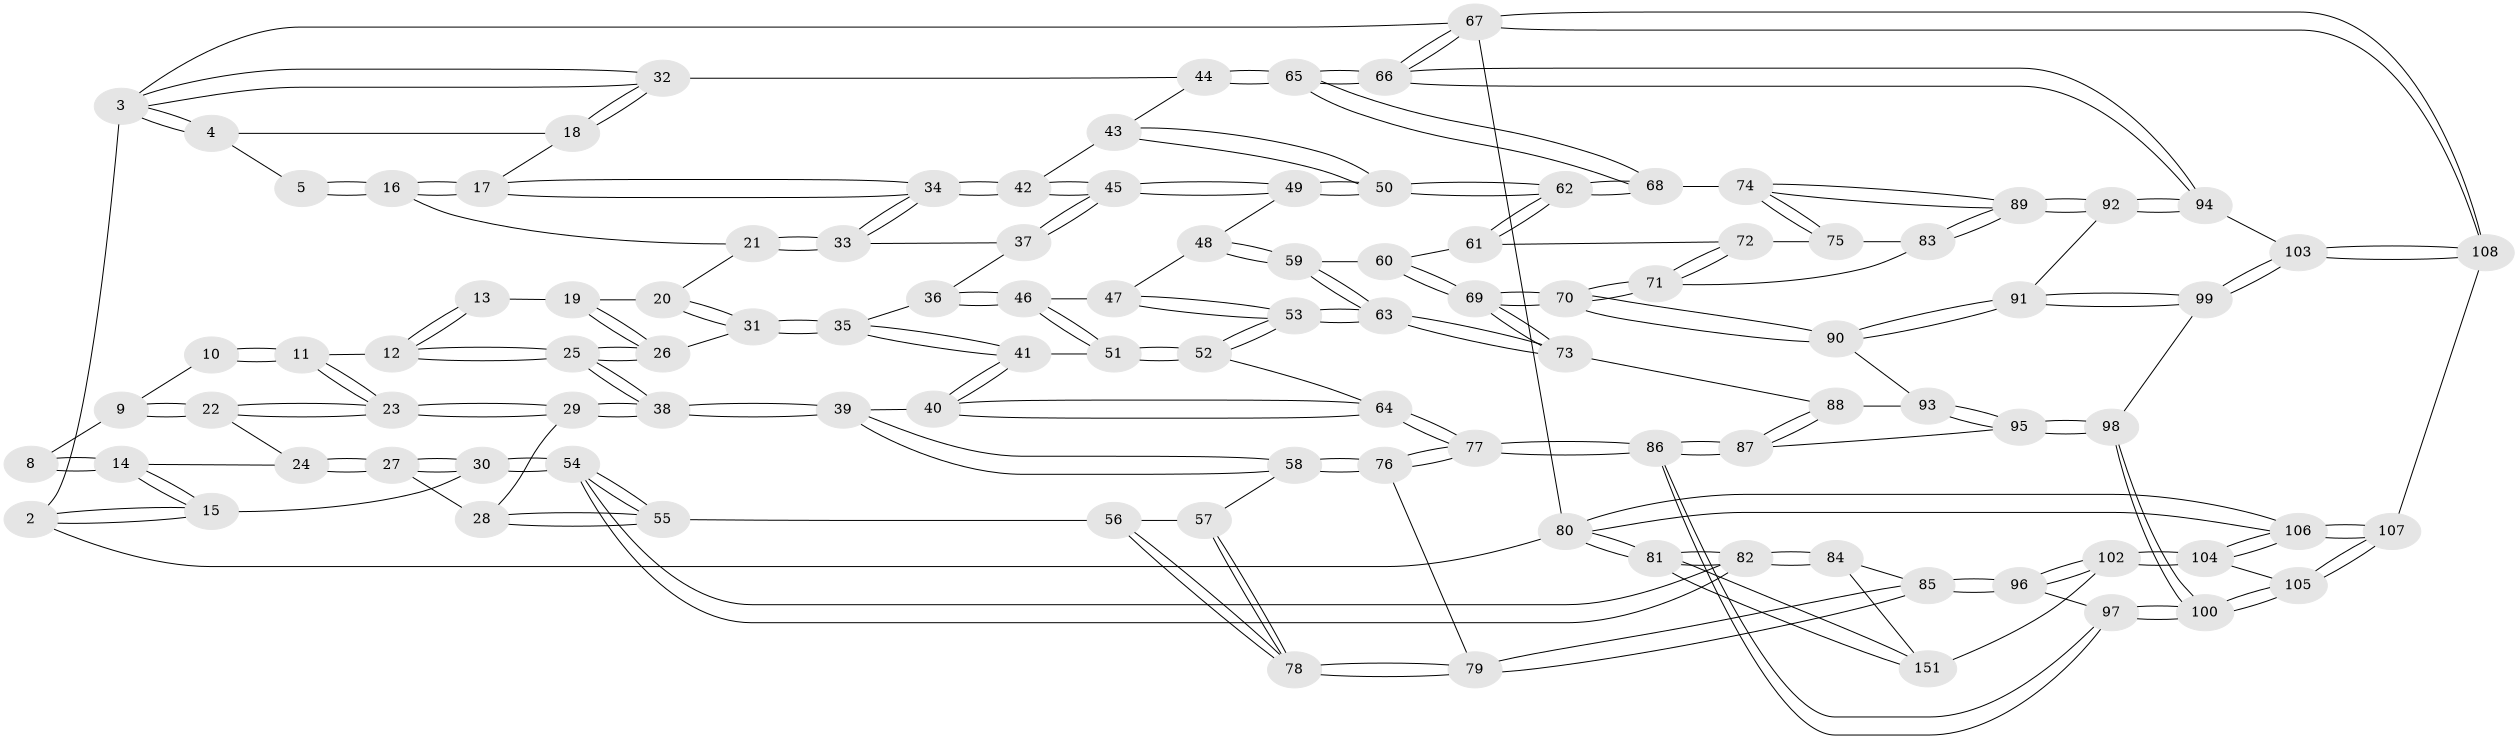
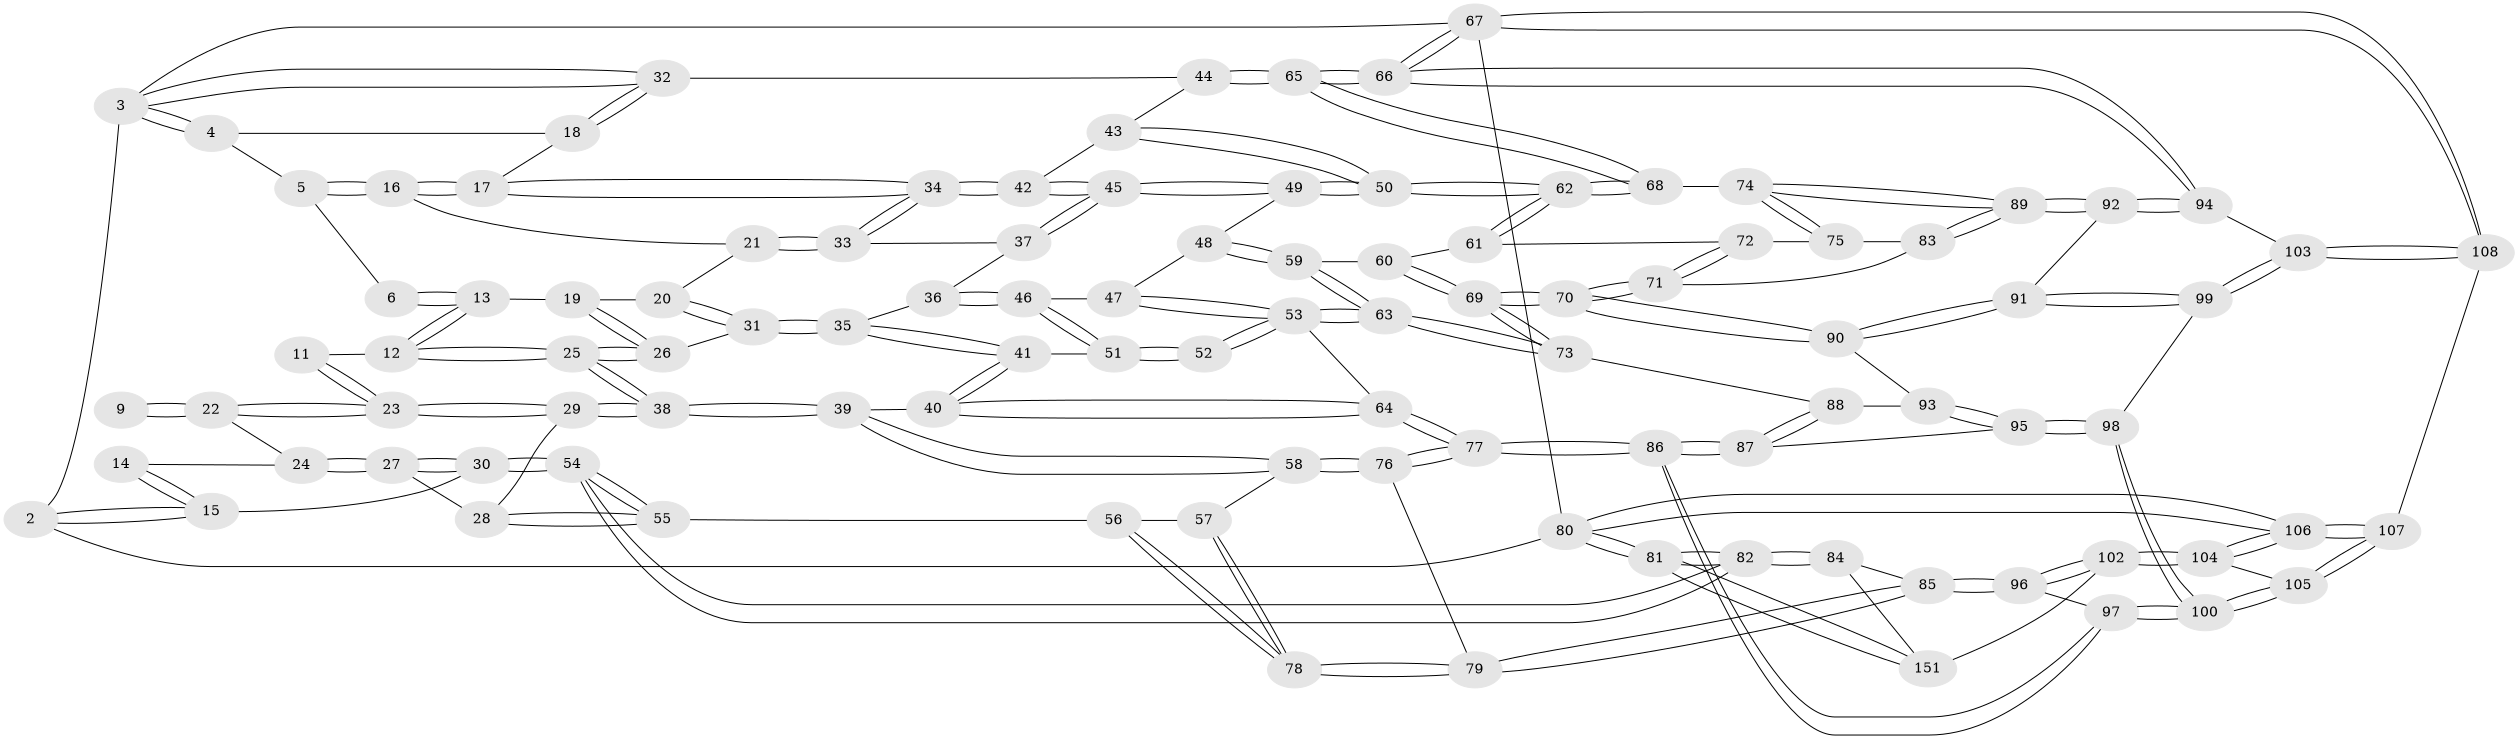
none -> (392, 299)
(212, 355) -> none
(1296, 378) -> (1340, 362)
(31, 464) -> none
